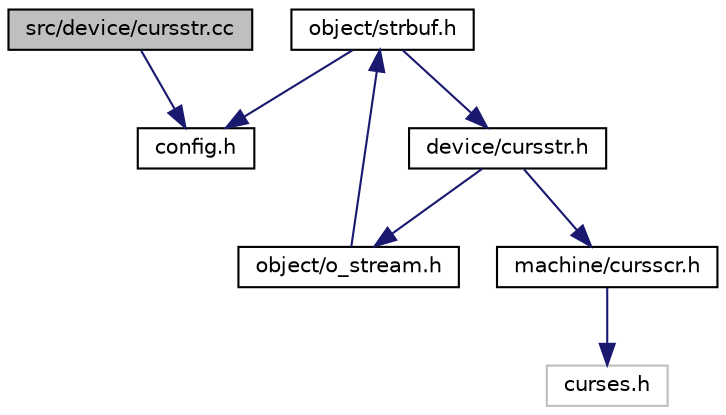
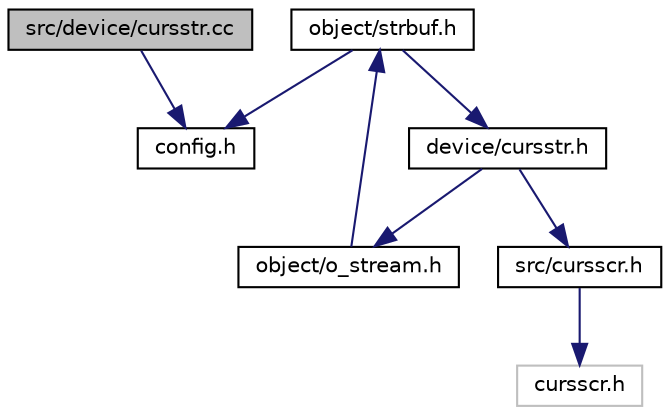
(607, 267) -> (580, 267)
(607, 386) -> (580, 386)
